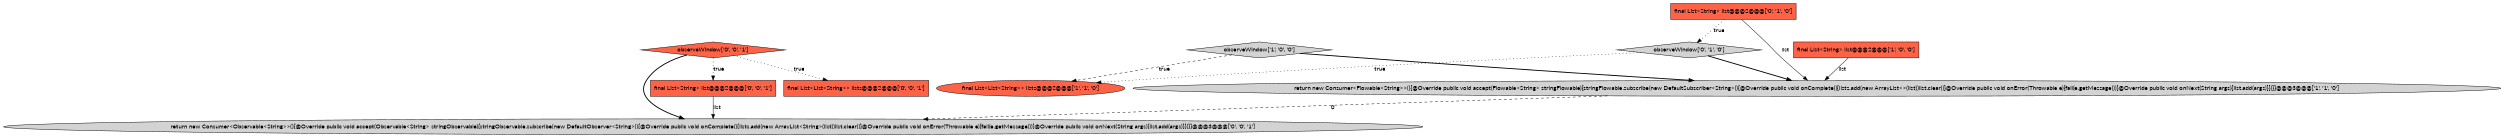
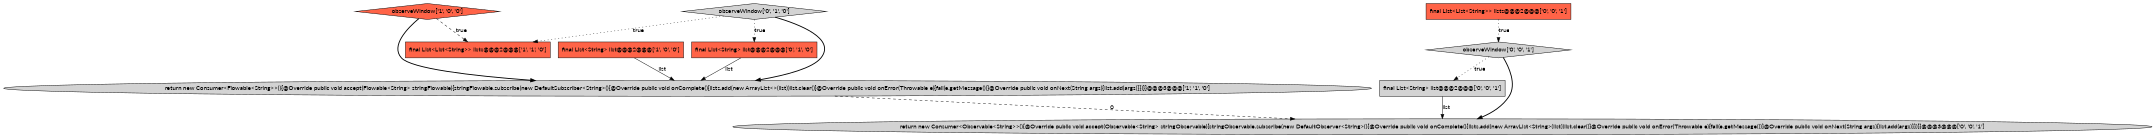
(1713, 30) -> (754, 28)
(713, 50) -> (1498, 50)
(1260, 50) -> (427, 11)
(778, 67) -> (1498, 28)
(713, 88) -> (1442, 88)
(1031, 88) -> (478, 50)
